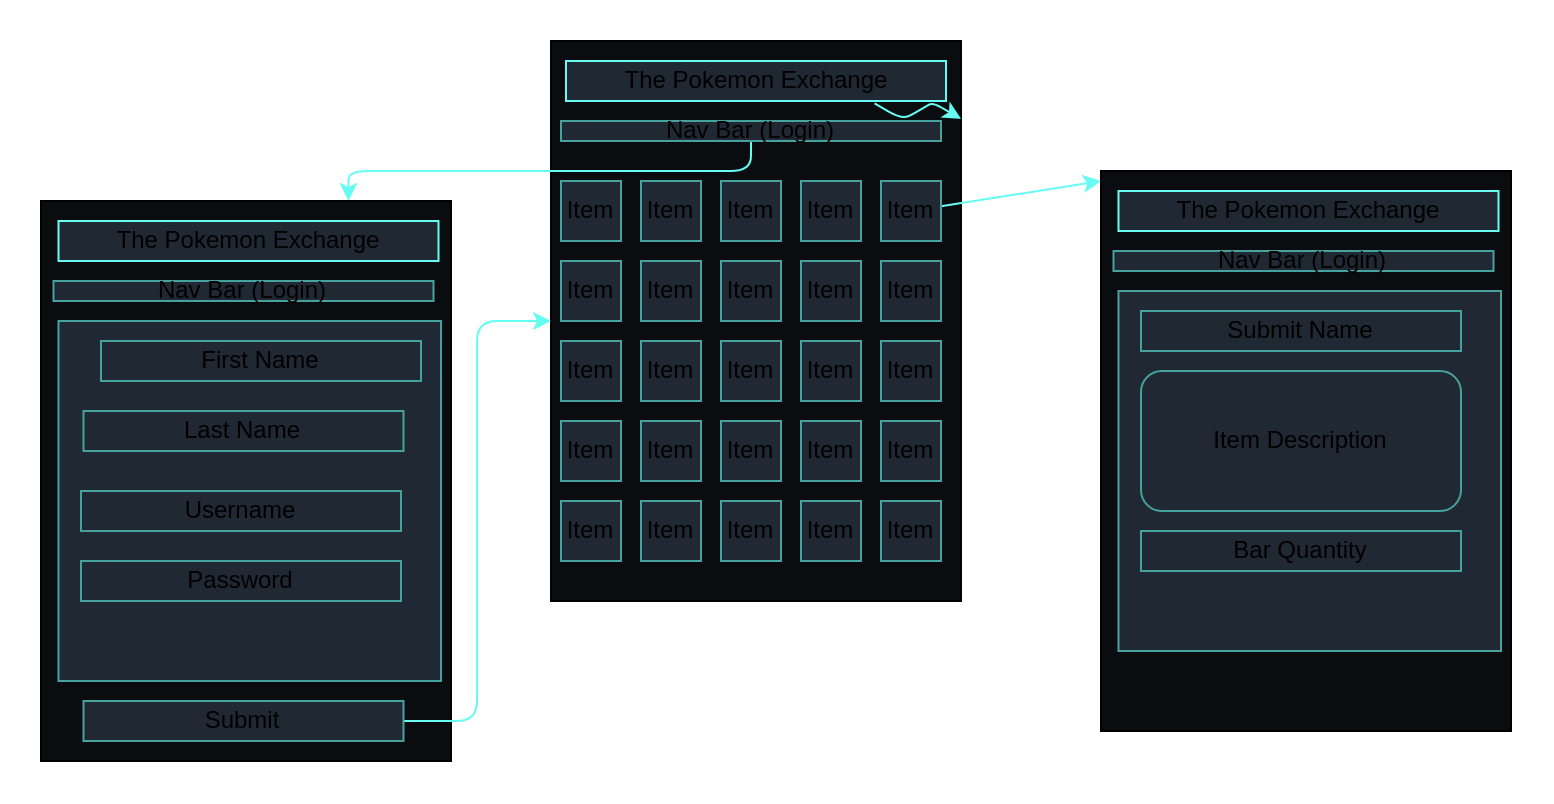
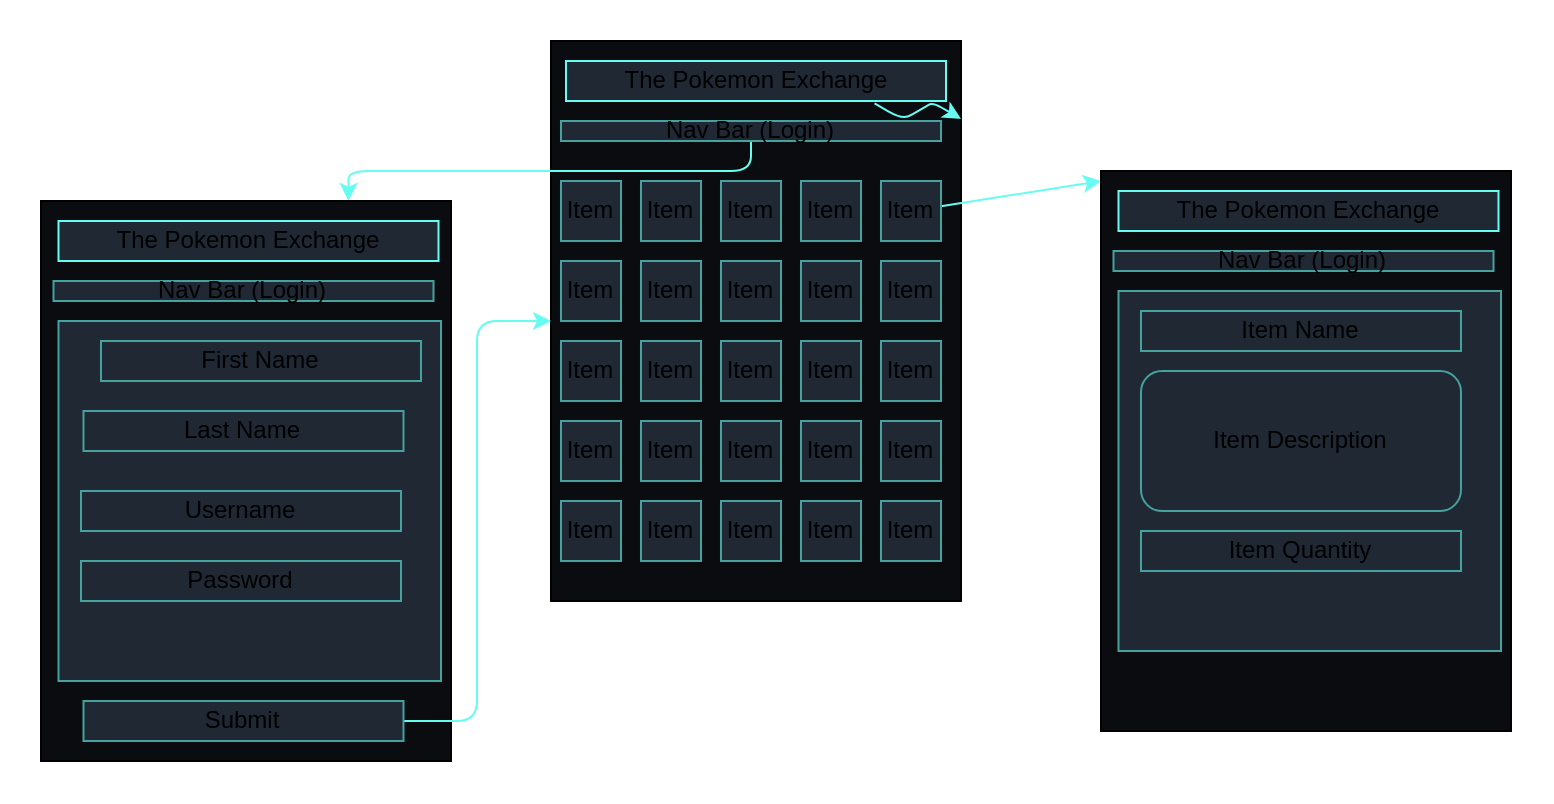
(1301, 331) -> (1301, 331)
(1301, 551) -> (1301, 551)
